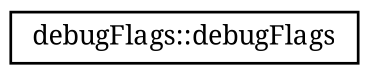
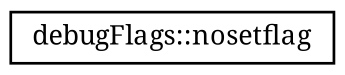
(184, 38) -> (172, 38)
